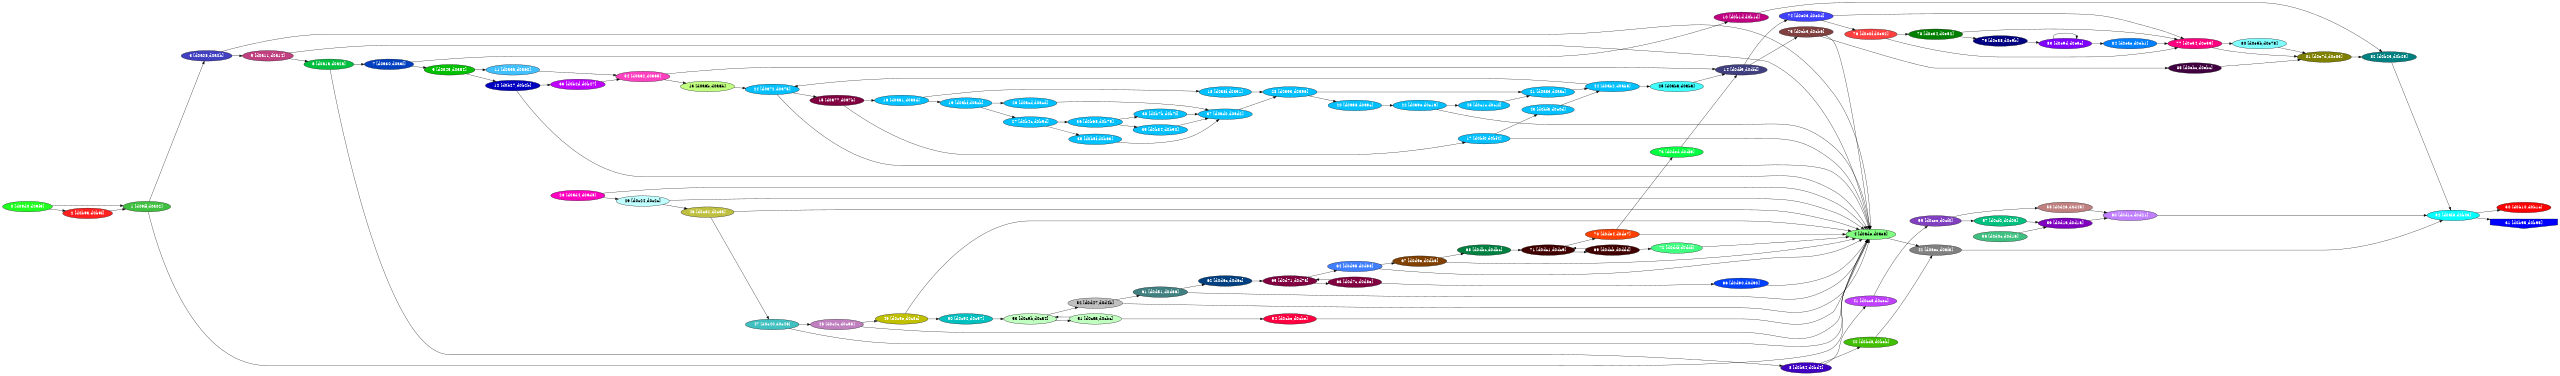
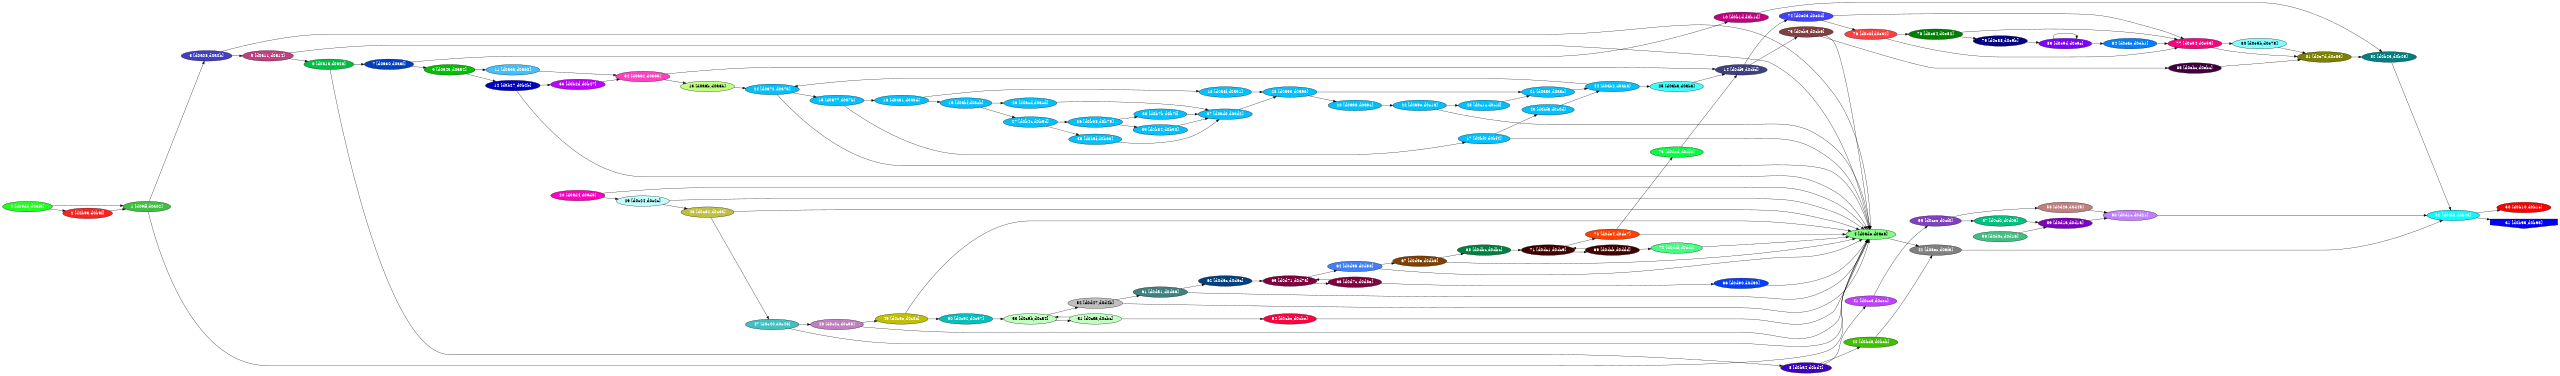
(837, 100) -> (837, 100)
